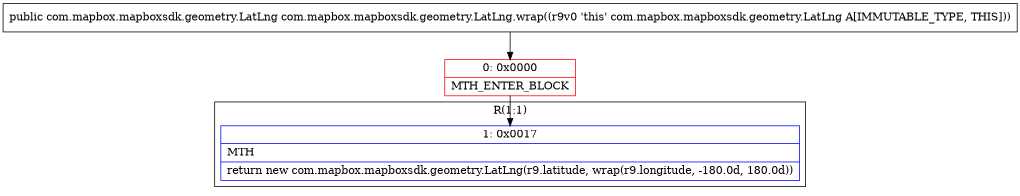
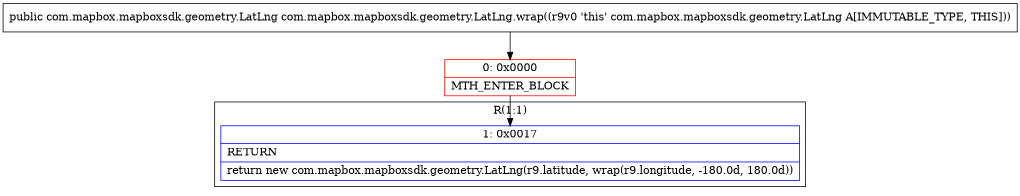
(241, 152) -> (252, 152)
